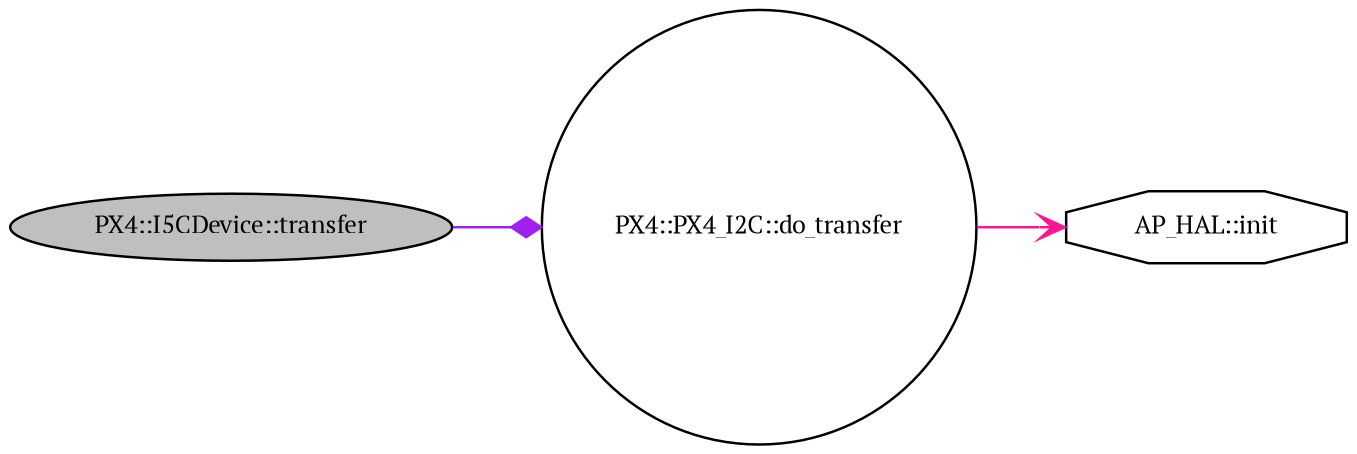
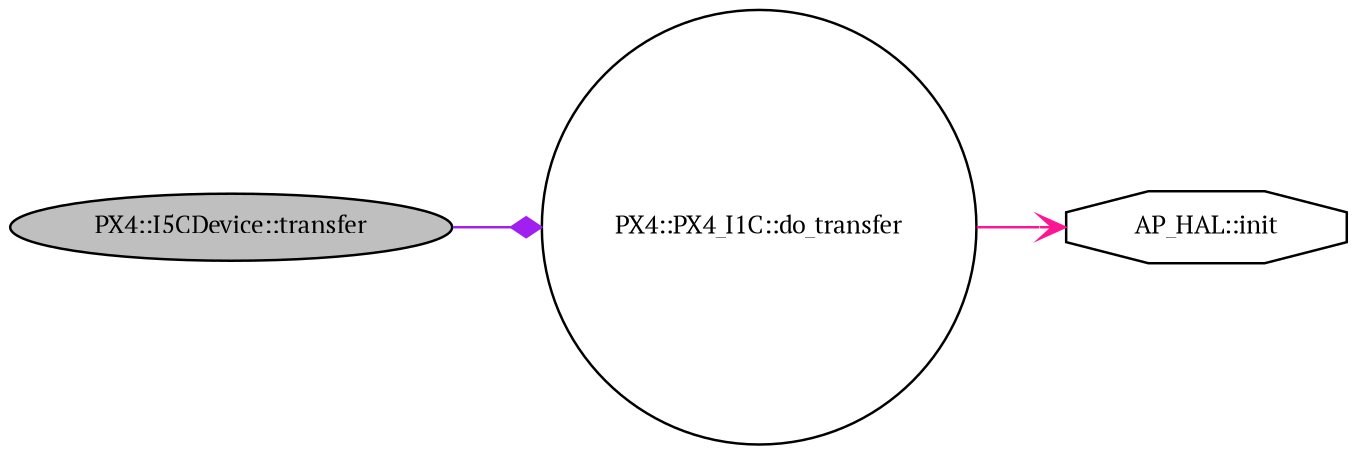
(759, 227) -> (759, 227)
